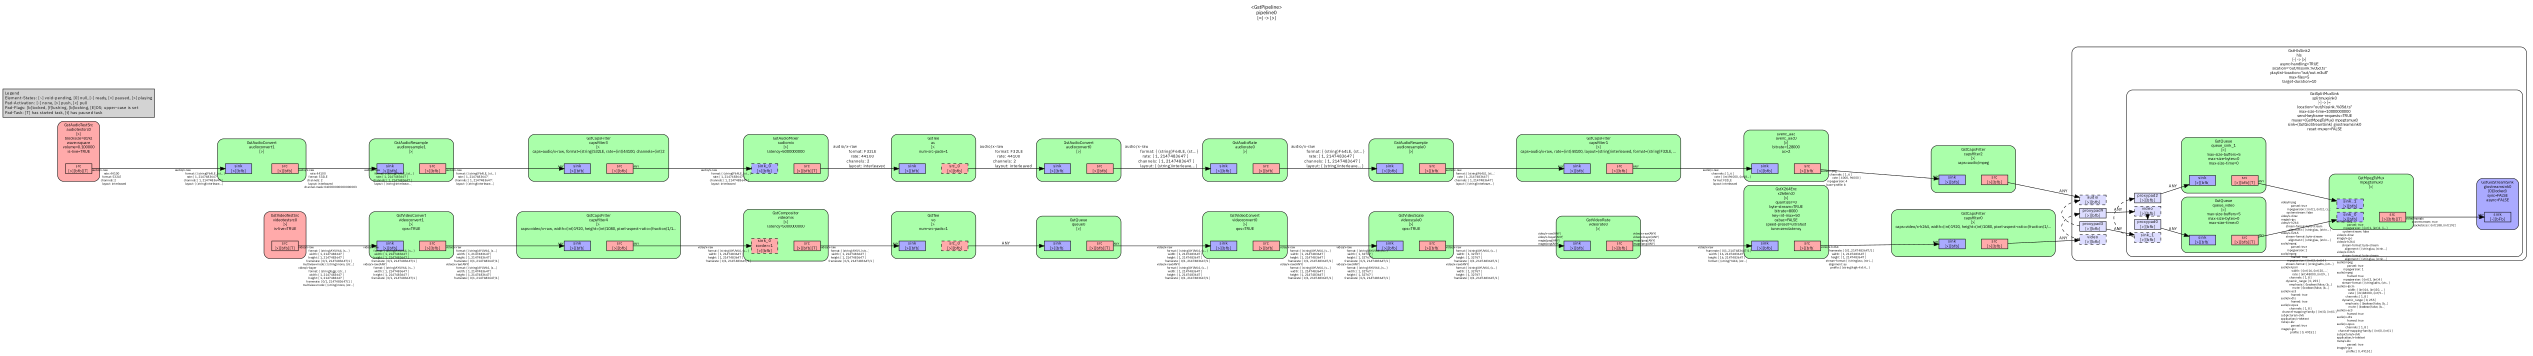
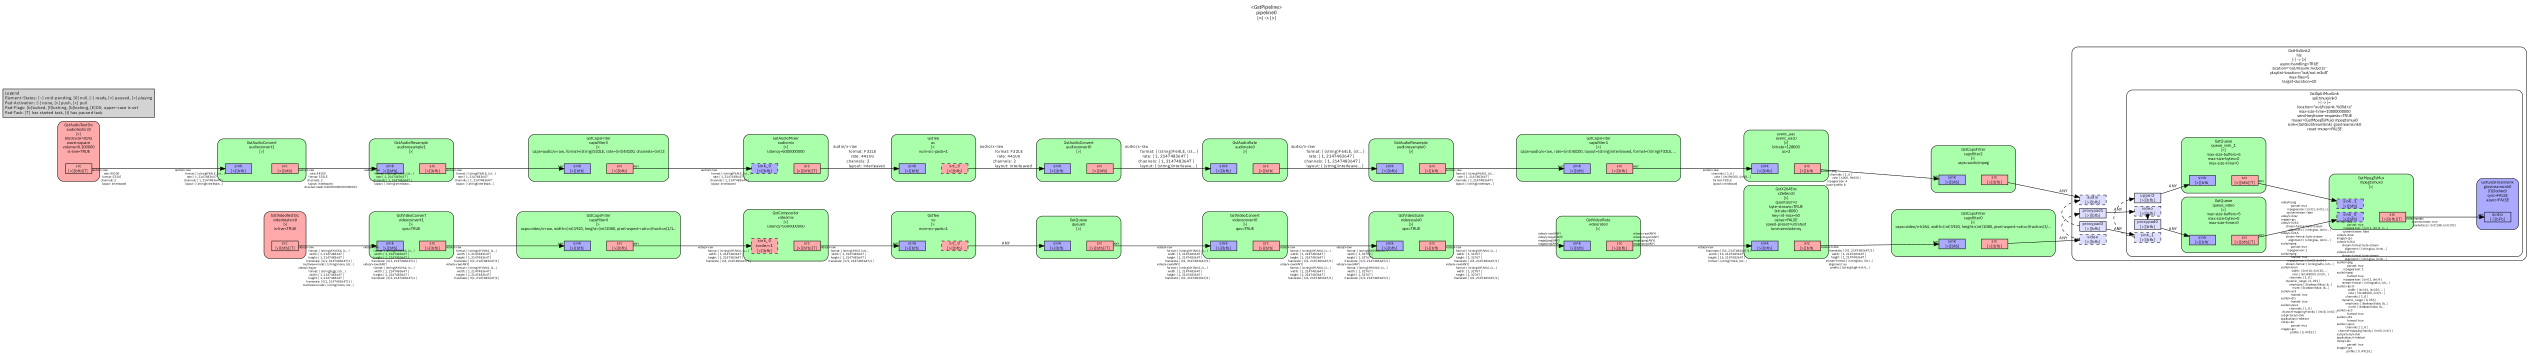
(2148, 198) -> (2148, 198)
(2093, 213) -> (2093, 213)
(2498, 217) -> (2498, 217)
